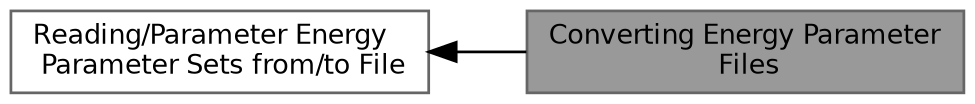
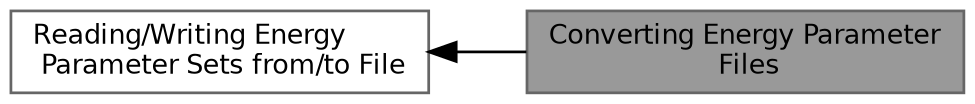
(220, 52) -> (220, 52)
